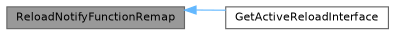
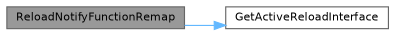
(211, 10) -> (199, 25)
